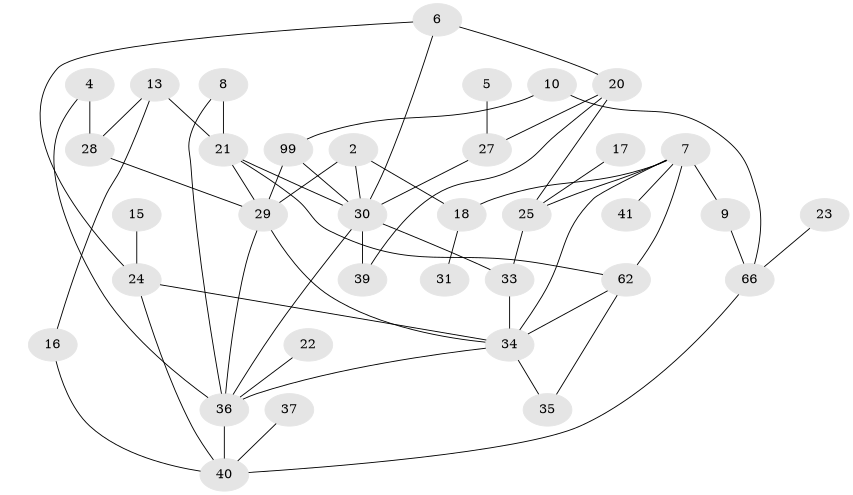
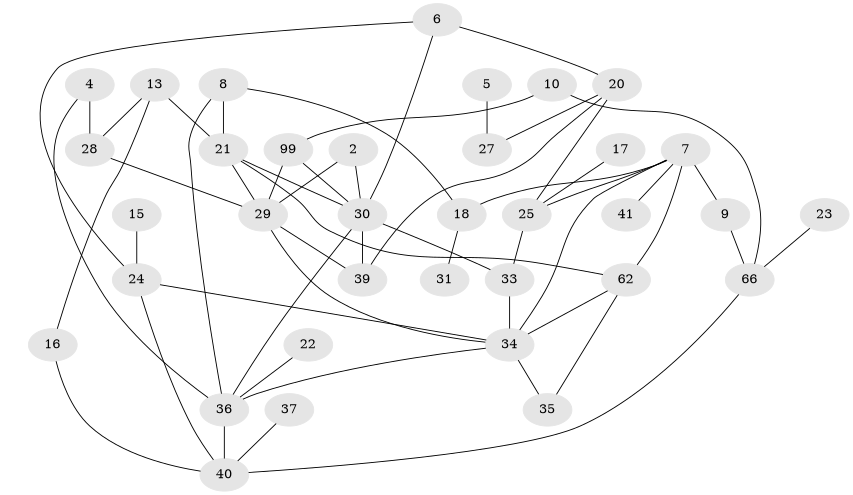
(408, 182) -> (352, 117)
(425, 182) -> none
(236, 311) -> (313, 247)
